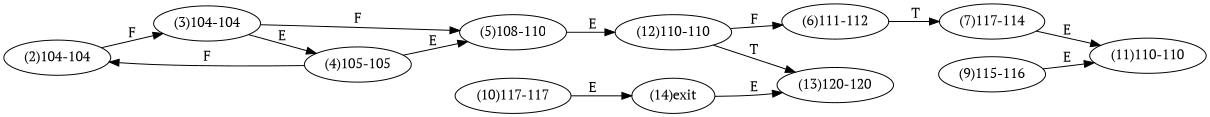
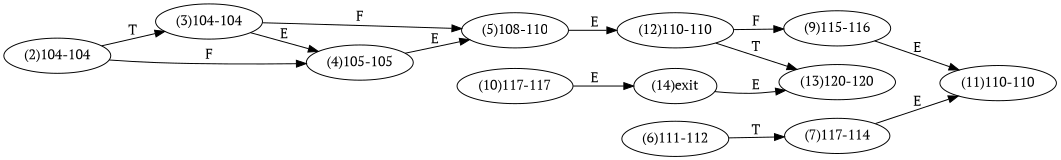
(752, 27) -> (754, 29)
(132, 34) -> (133, 31)
(212, 66) -> (203, 64)
